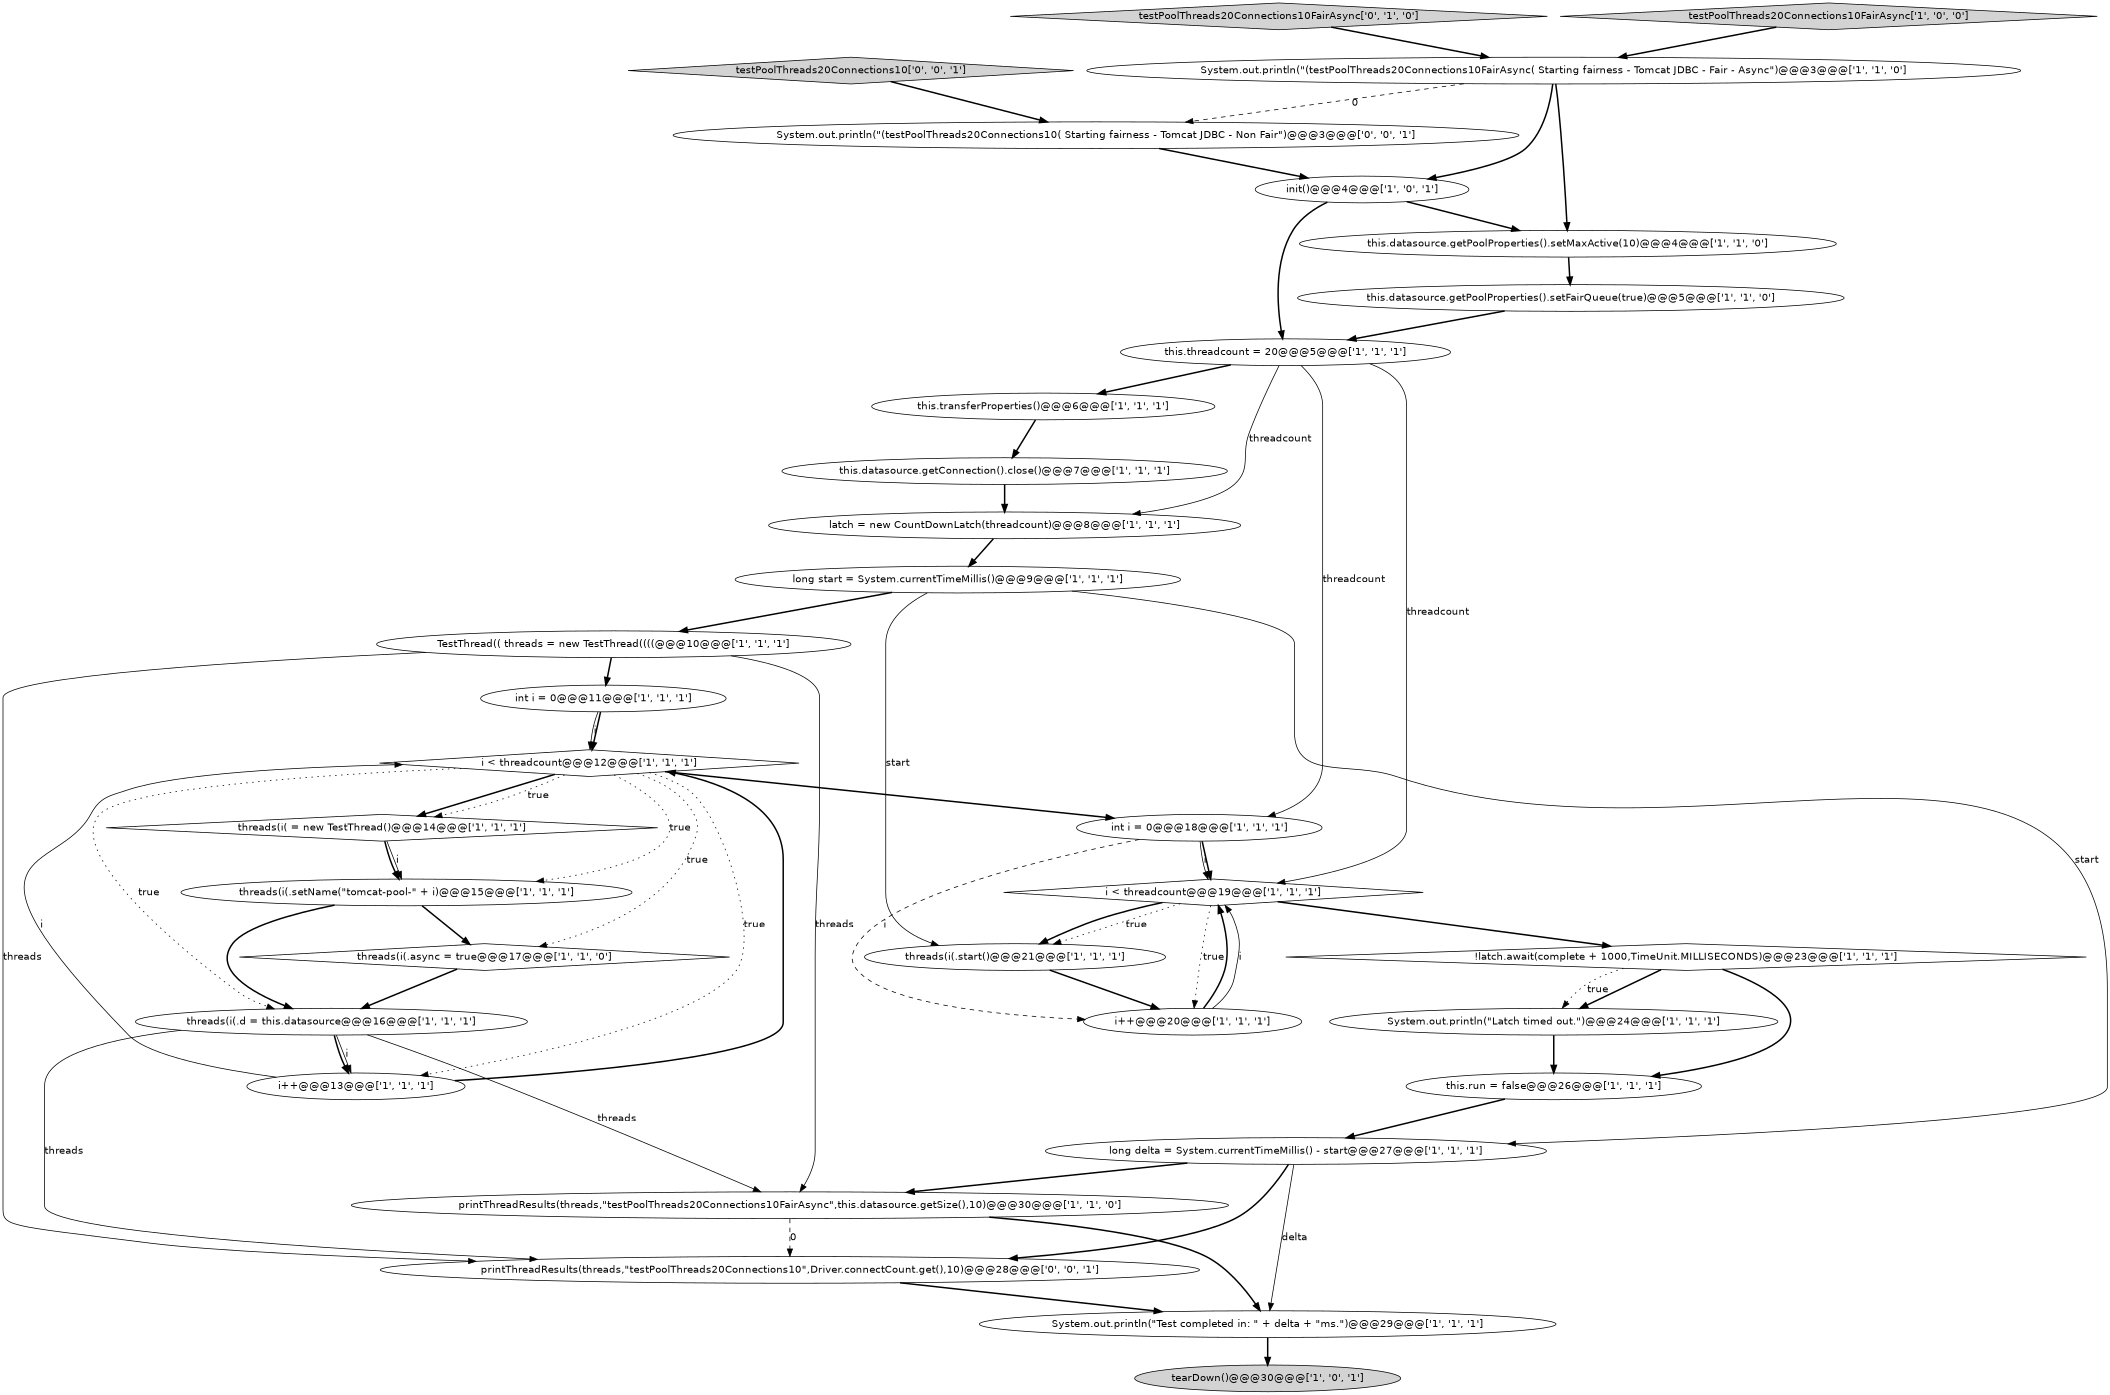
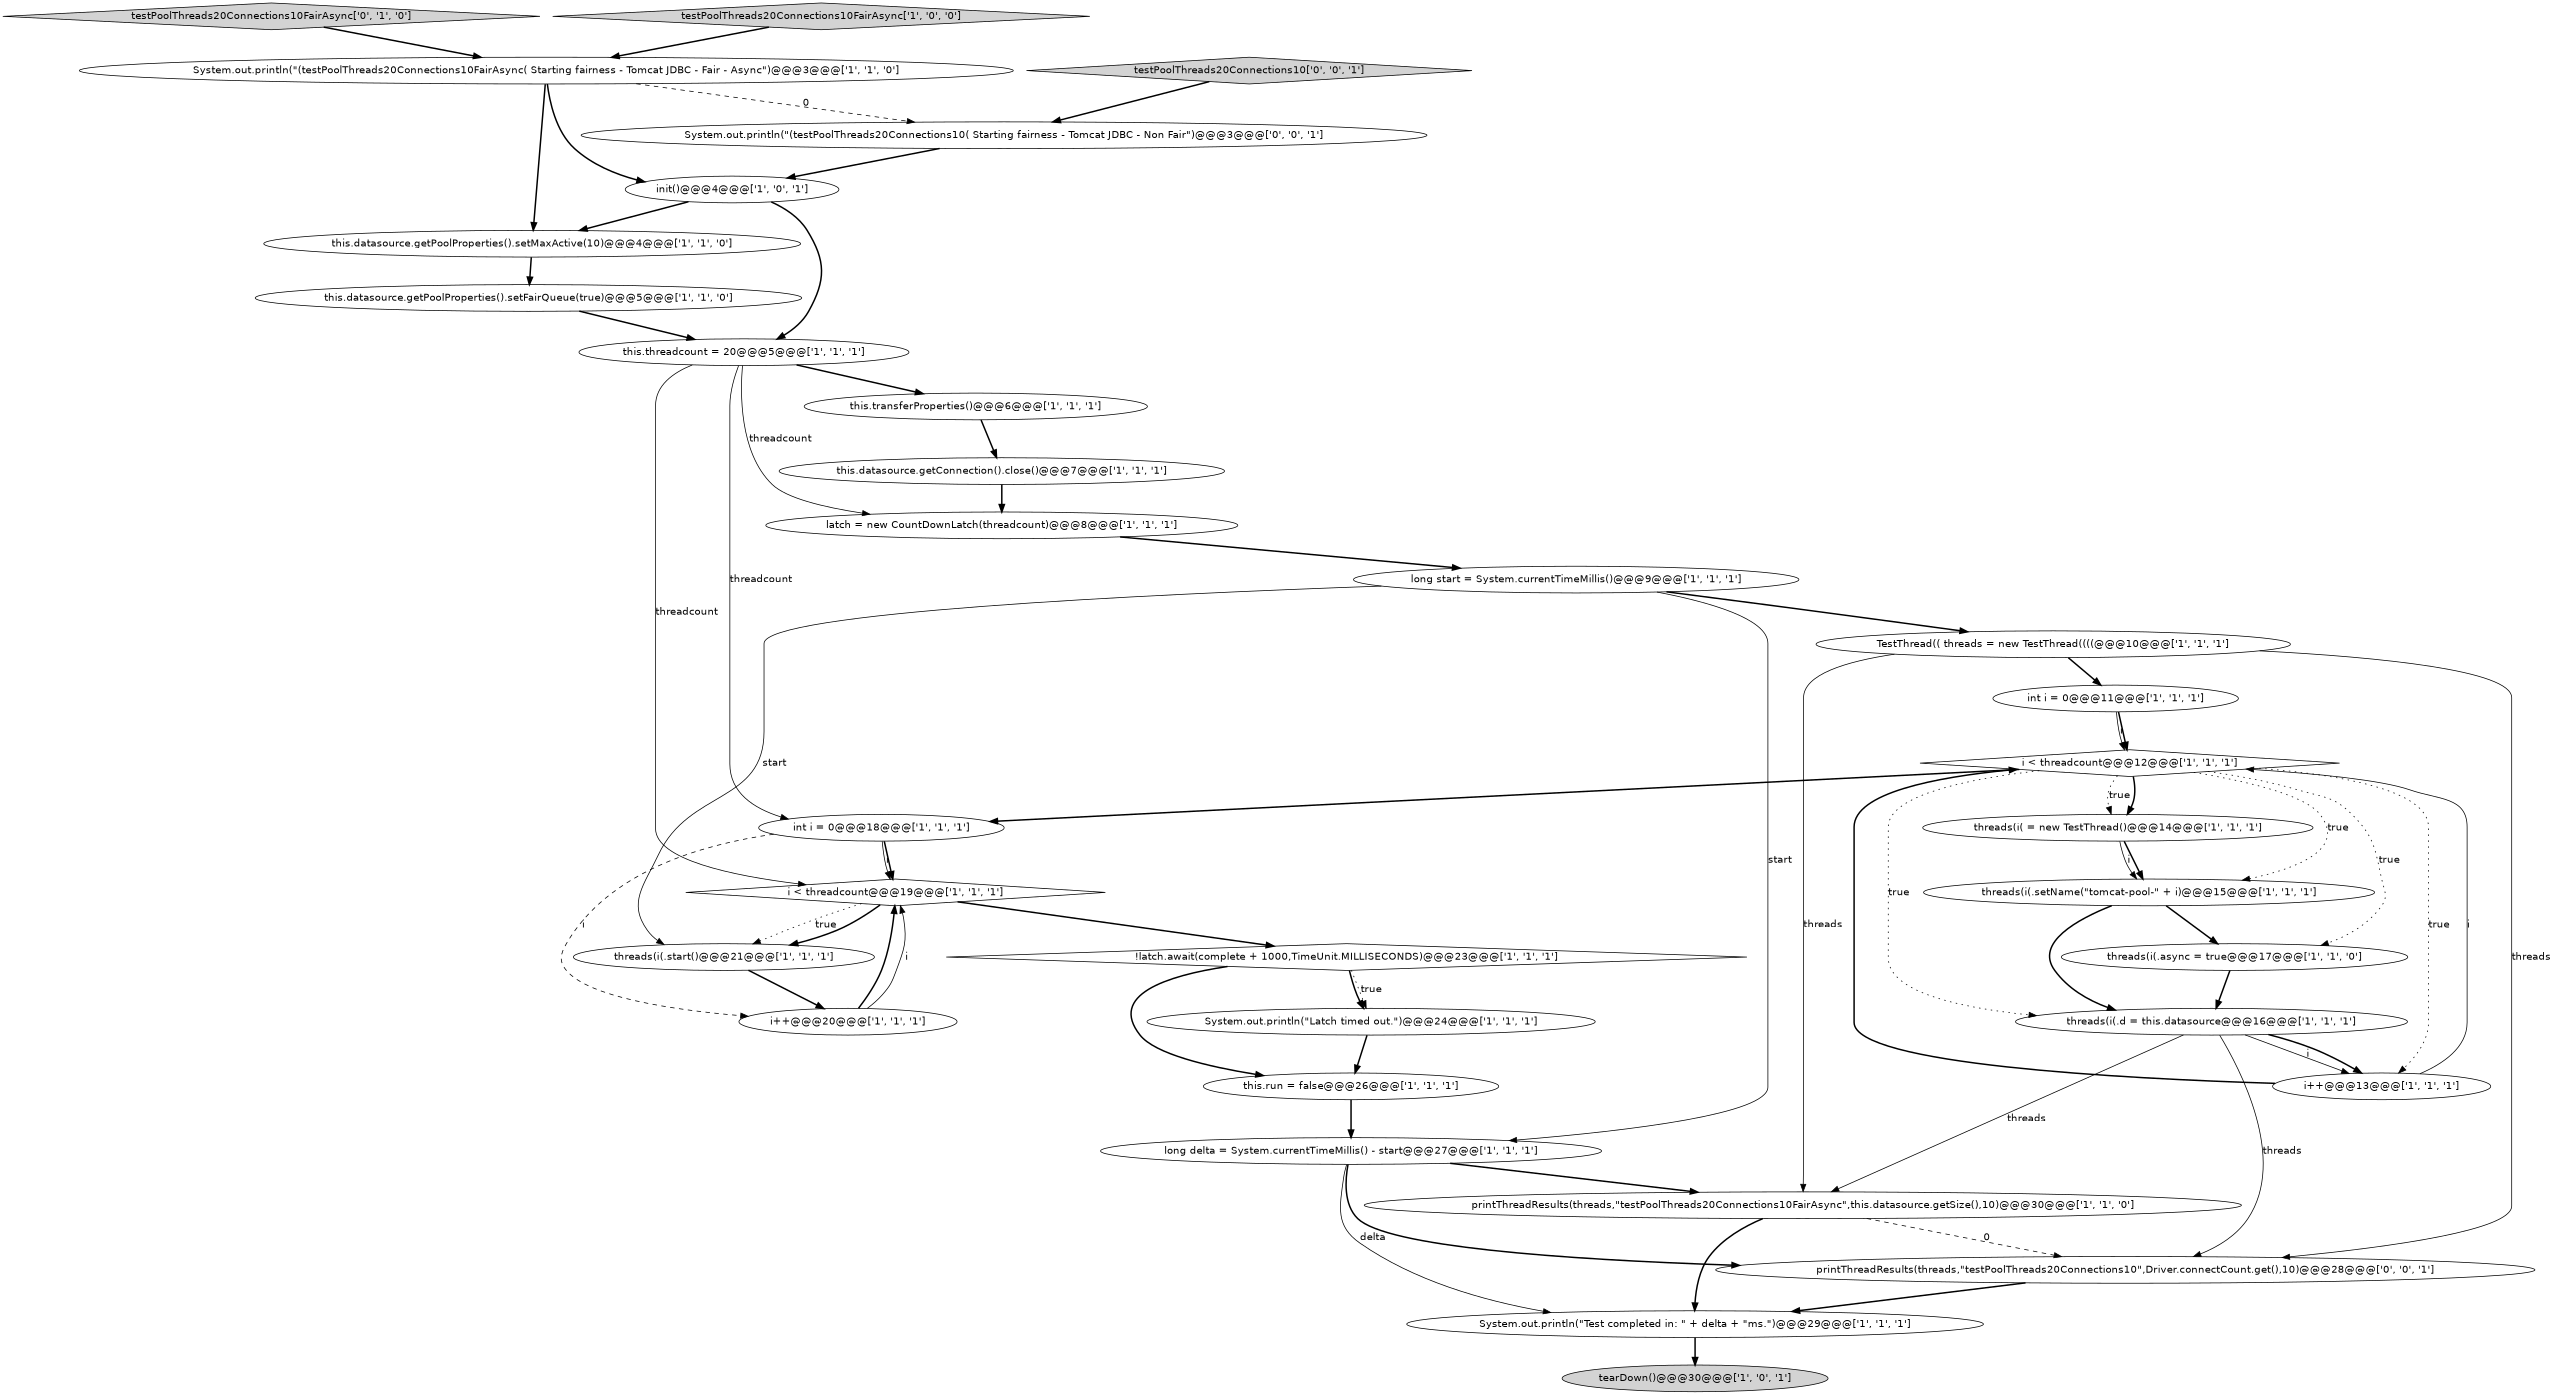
(382, 828) -> (2118, 828)
(1202, 953) -> none
(485, 957) -> (2235, 957)
